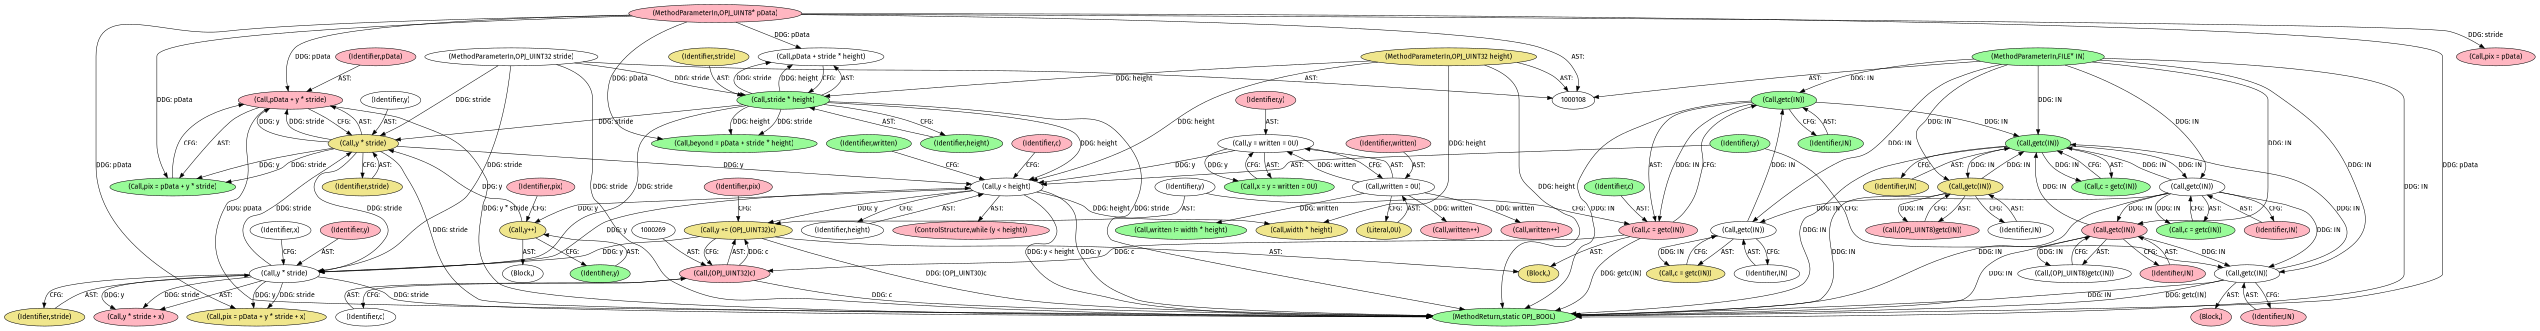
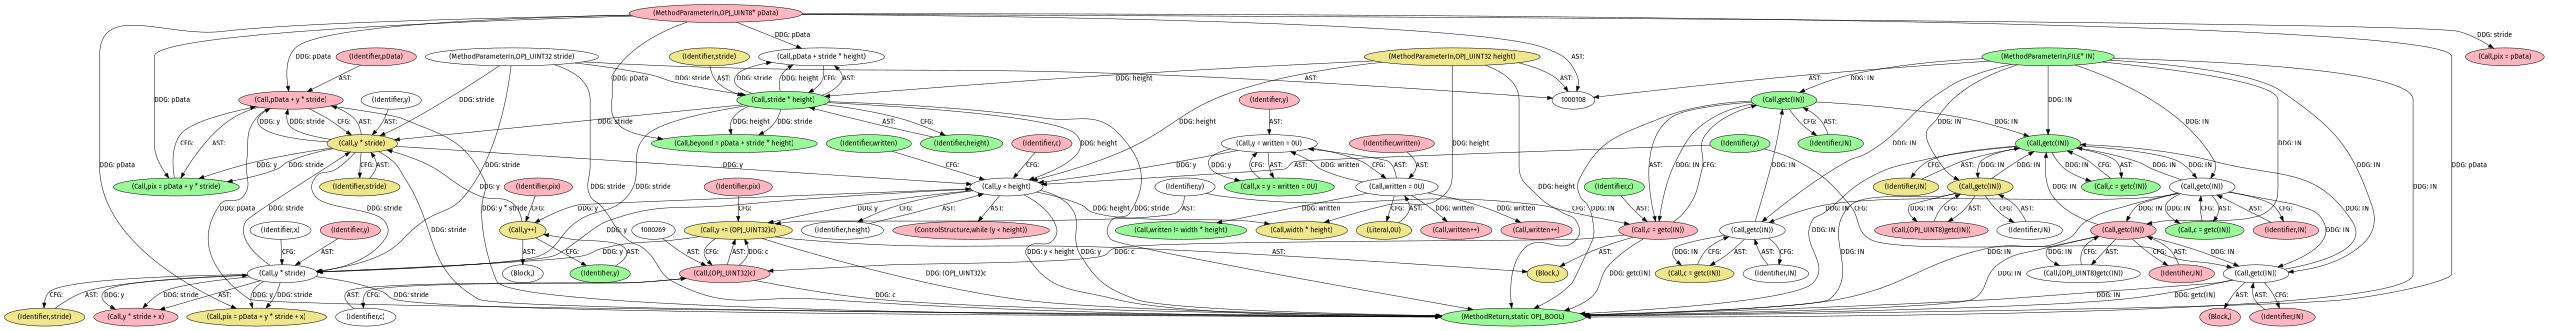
(956, 274) -> (956, 274)
